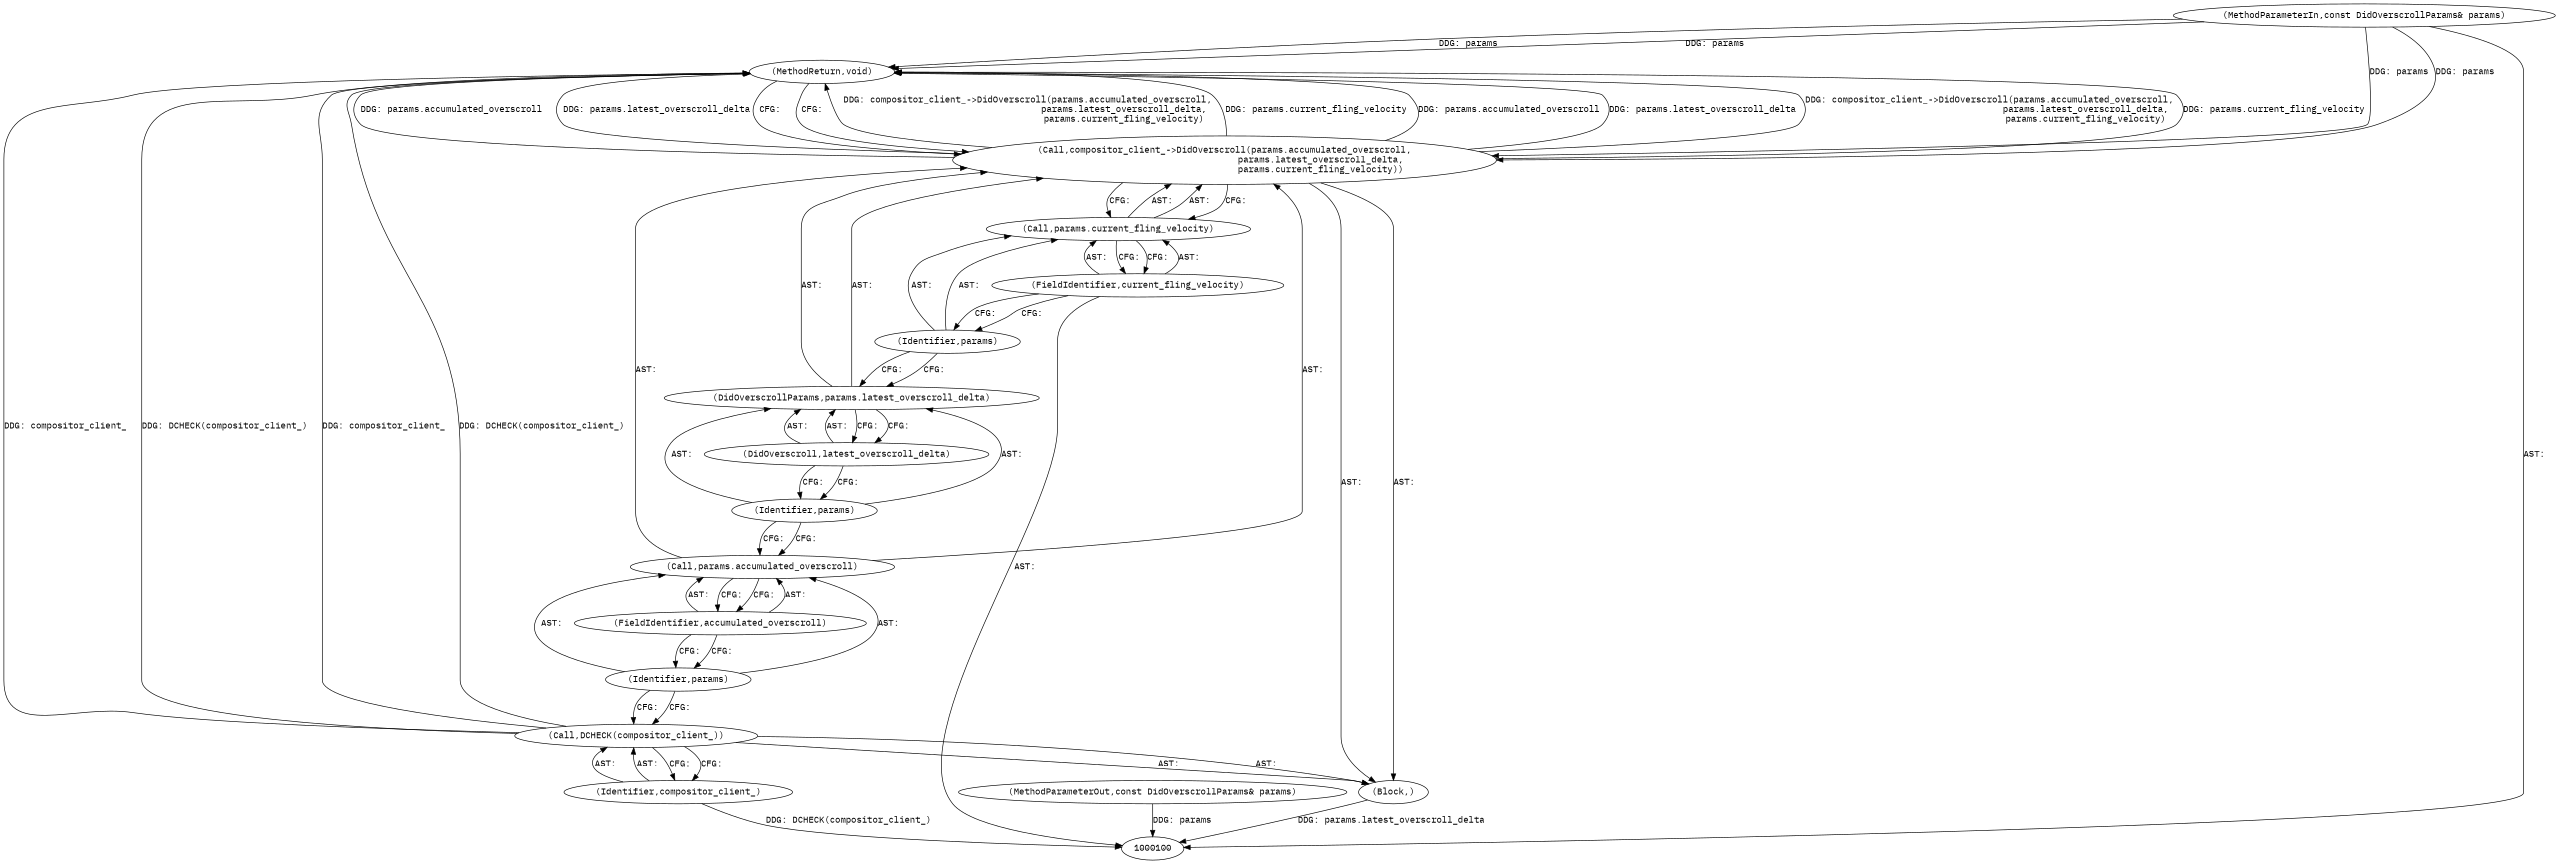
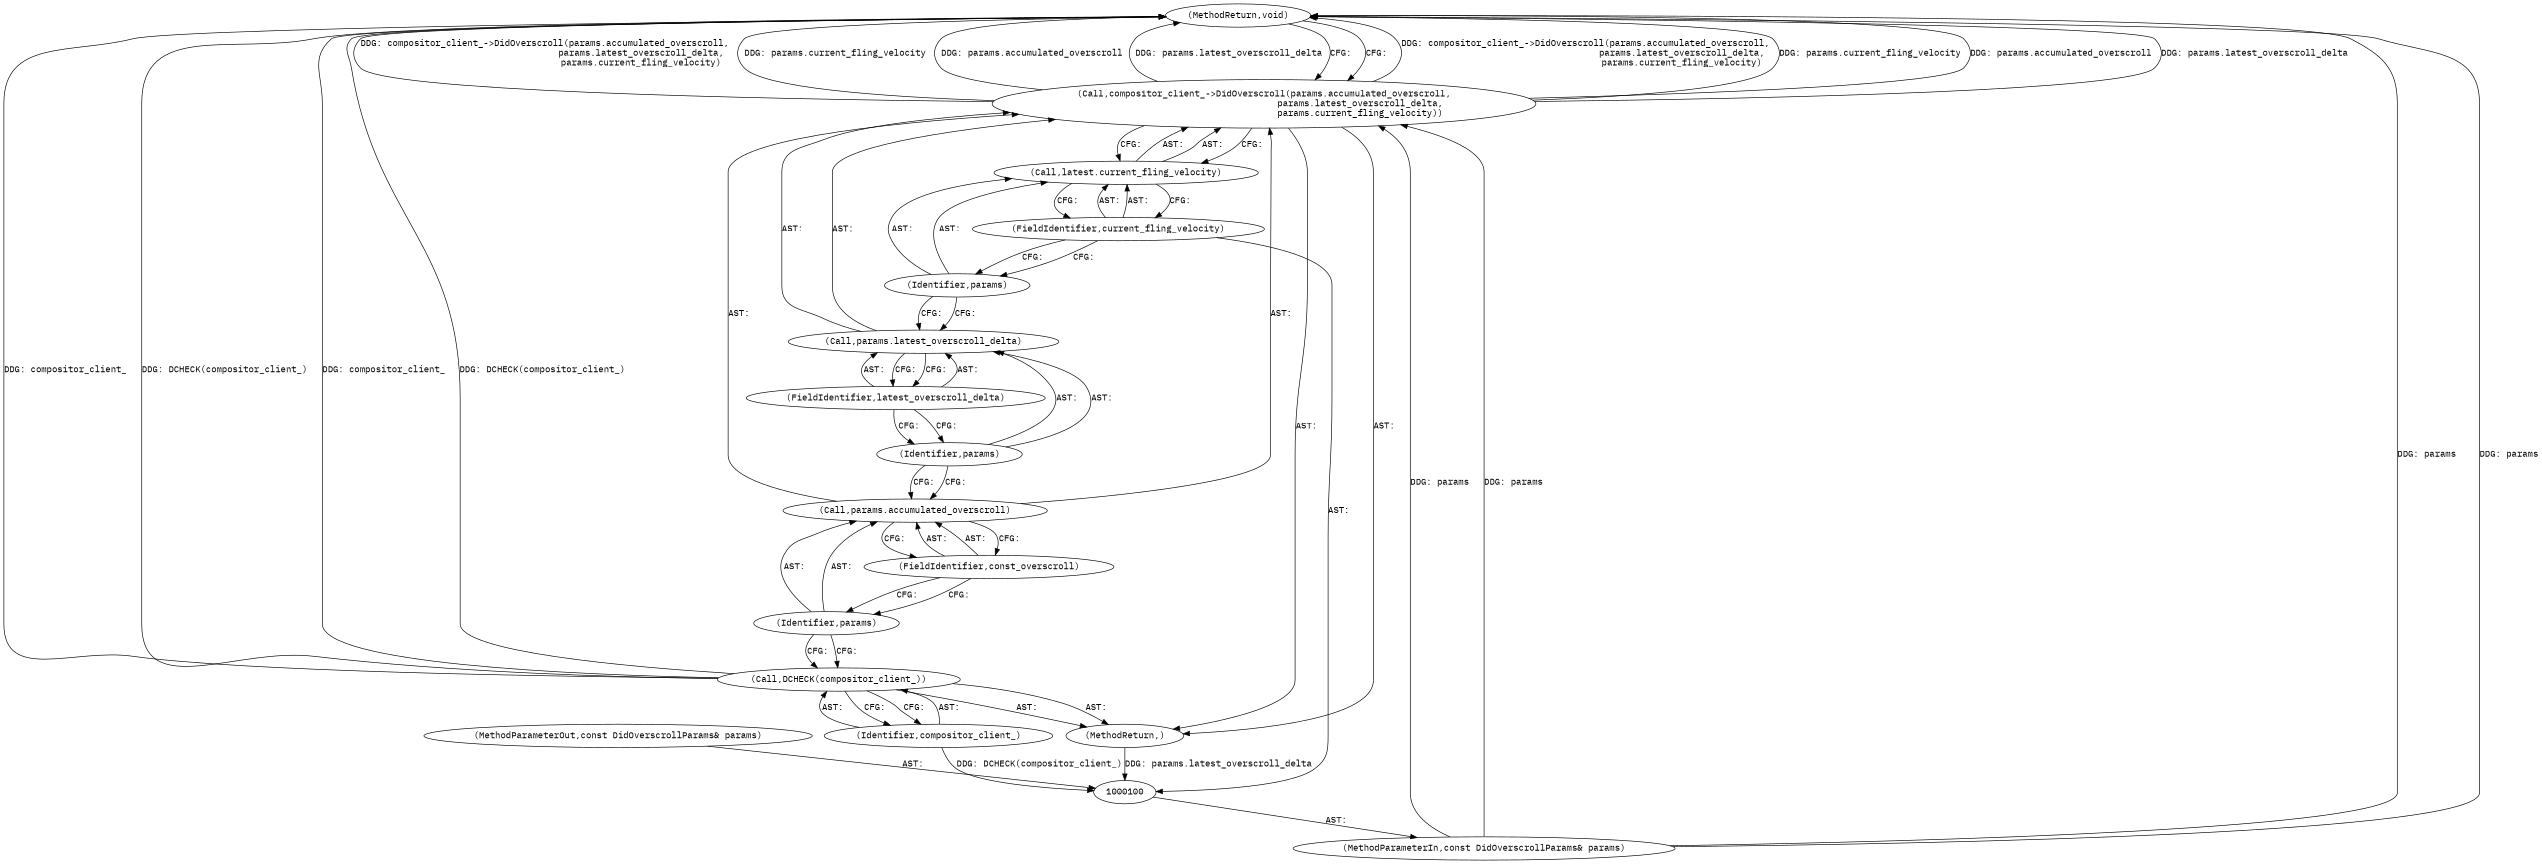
(1118, 229) -> (1126, 173)
(852, 398) -> (924, 342)
(847, 454) -> (896, 398)
(720, 623) -> (989, 567)
(1393, 792) -> (1125, 736)
(2273, 819) -> (1282, 817)
(1182, 820) -> (916, 764)
